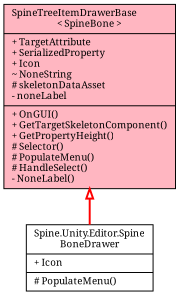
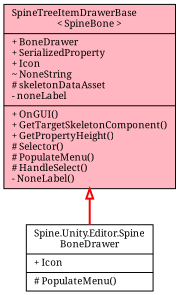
(52, 42) -> (45, 42)
